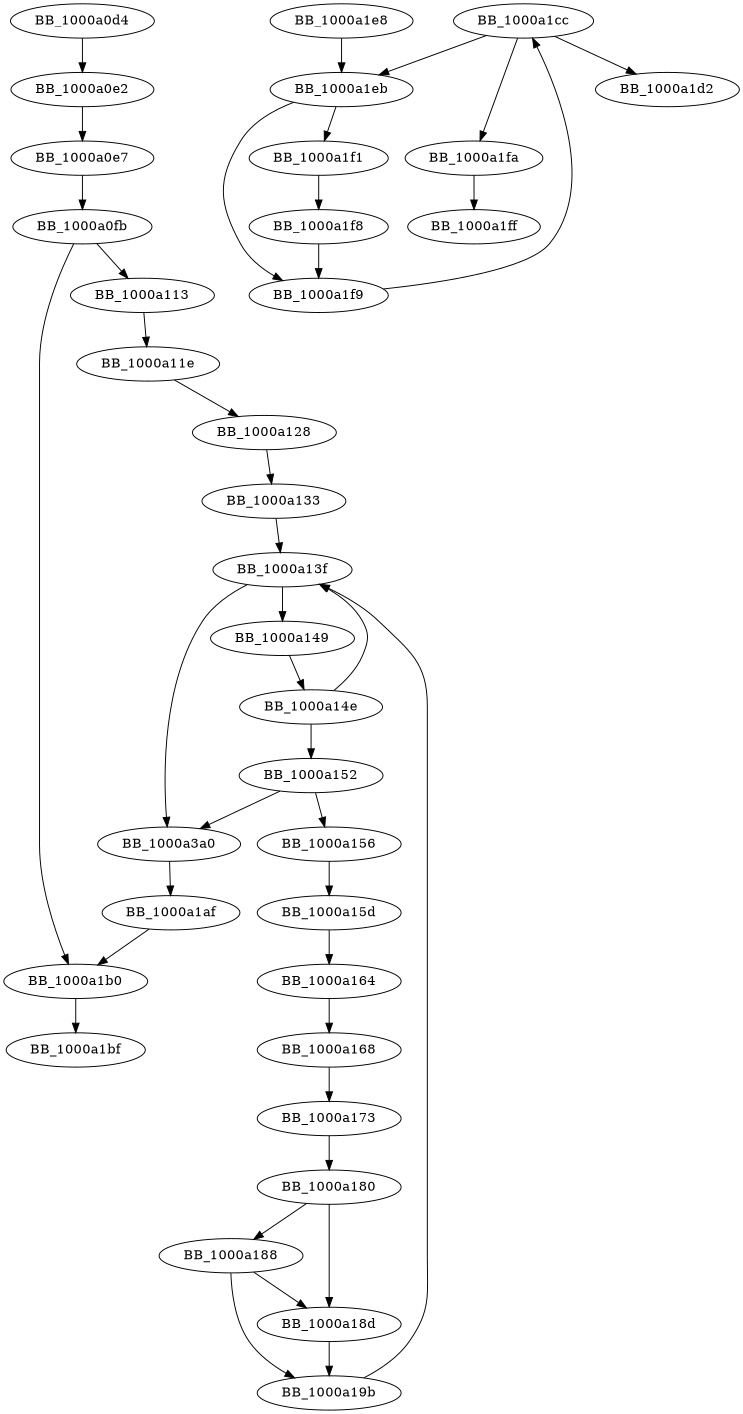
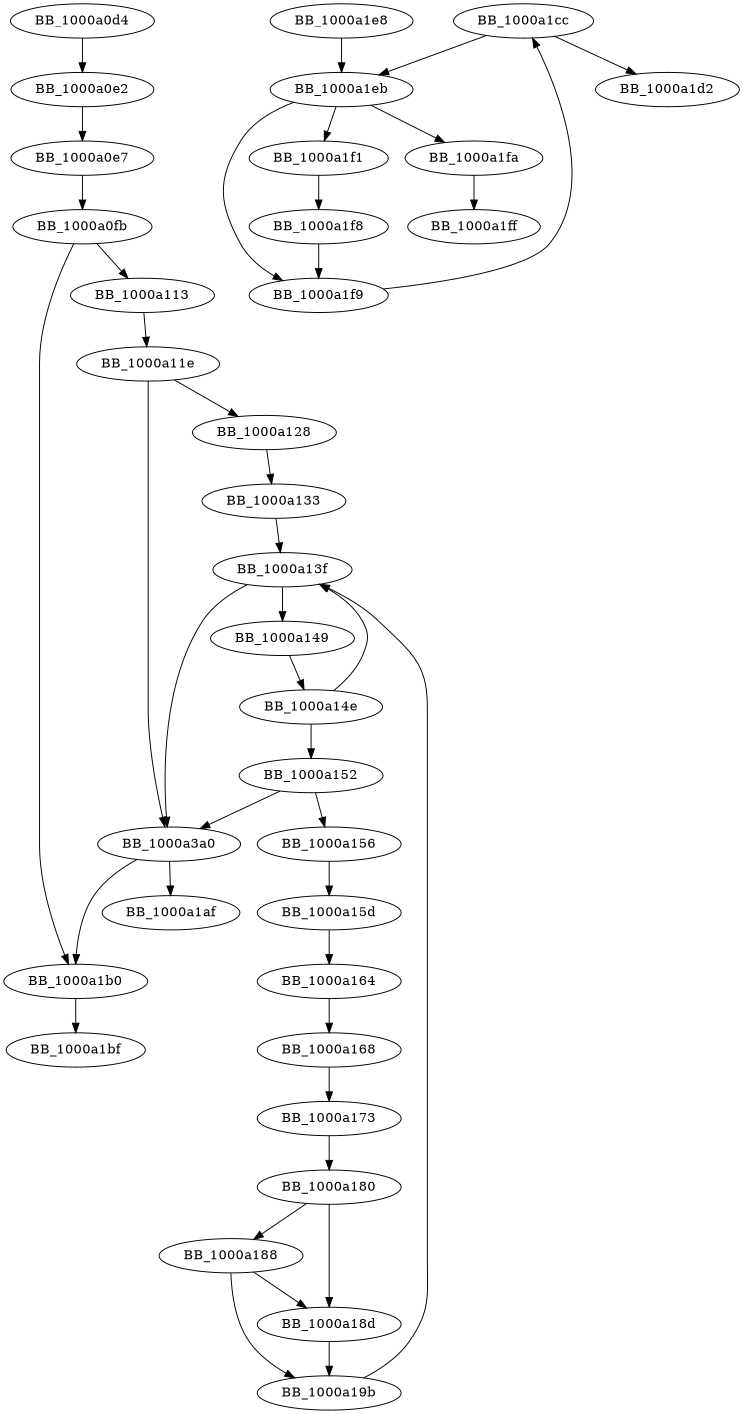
(500, 85) -> (404, 122)
none -> (148, 600)
(127, 944) -> (92, 898)
